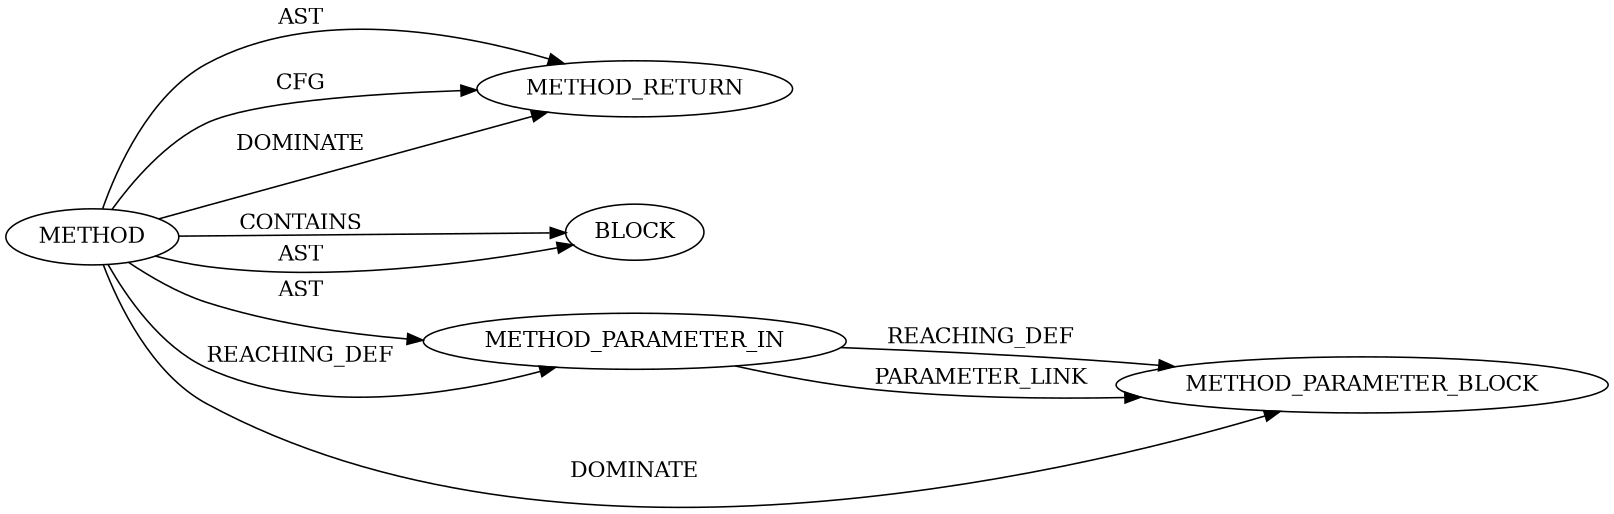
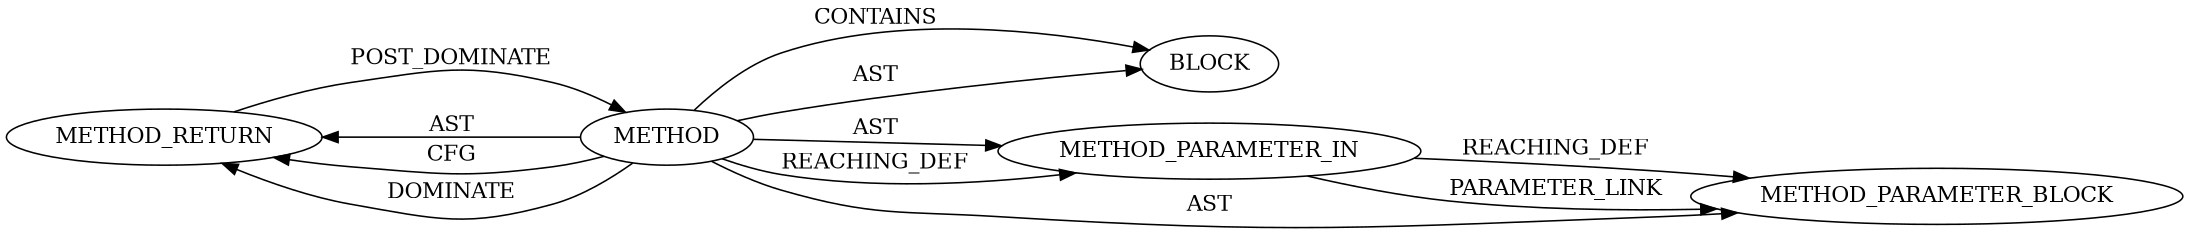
none -> (423, 72)
(635, 471) -> (1209, 205)
